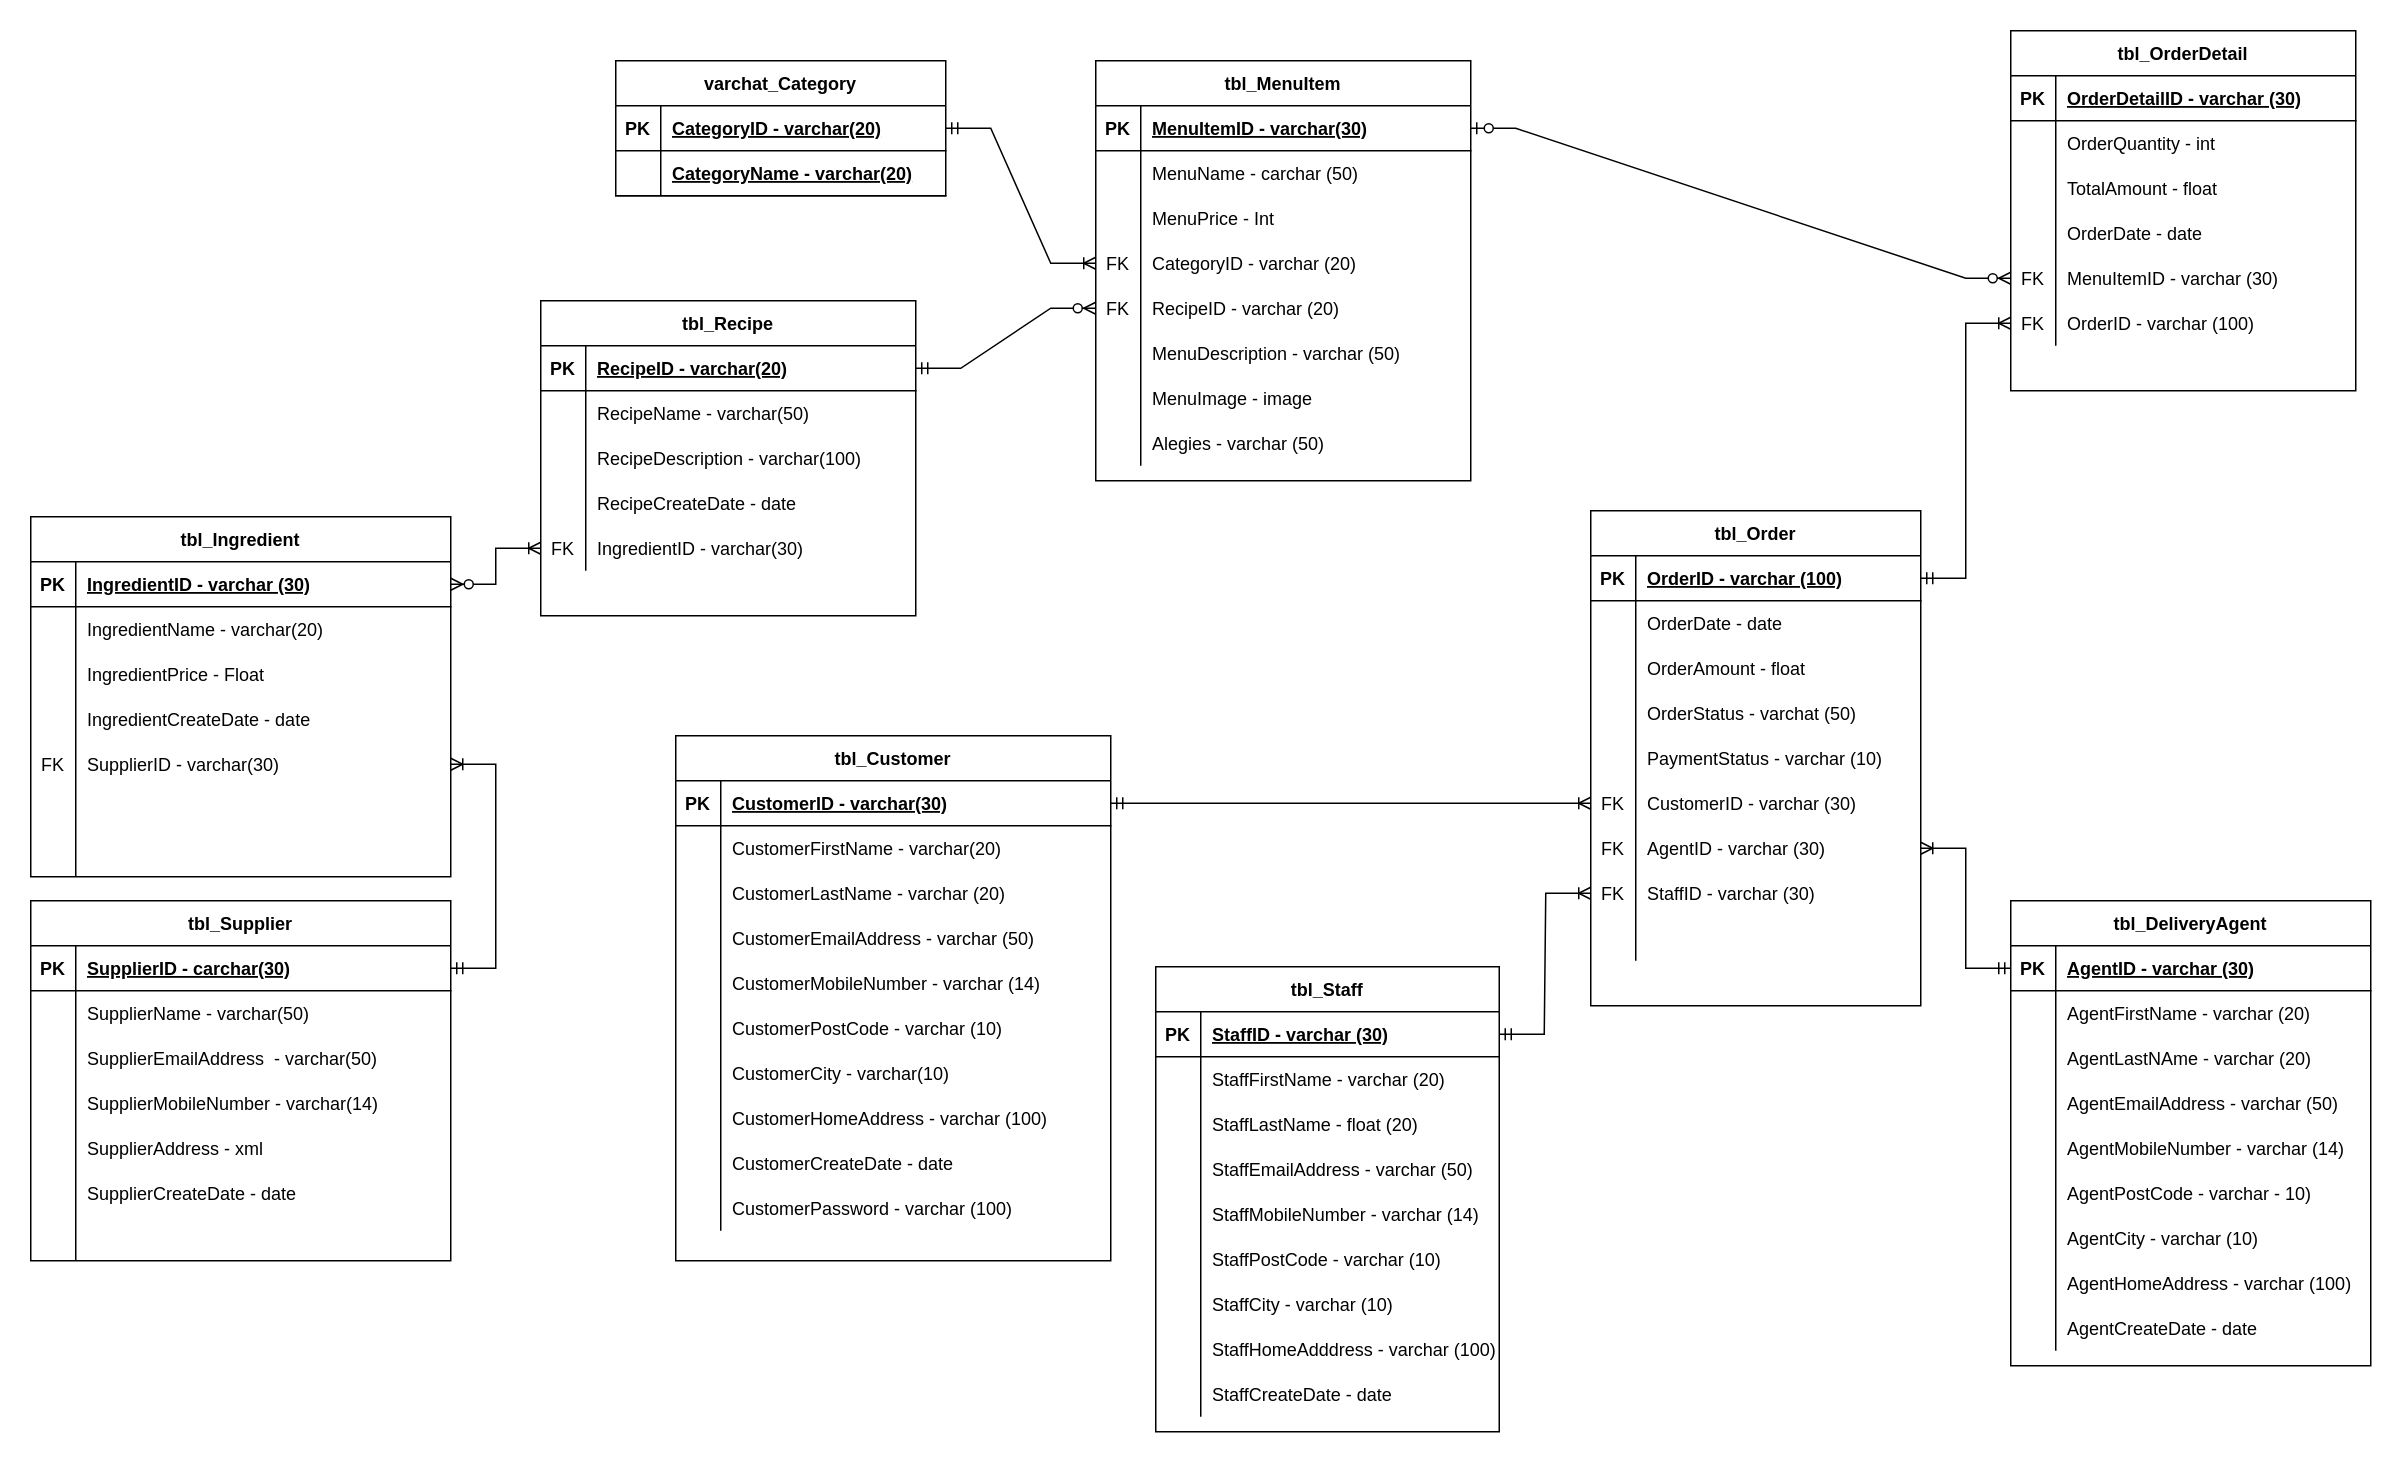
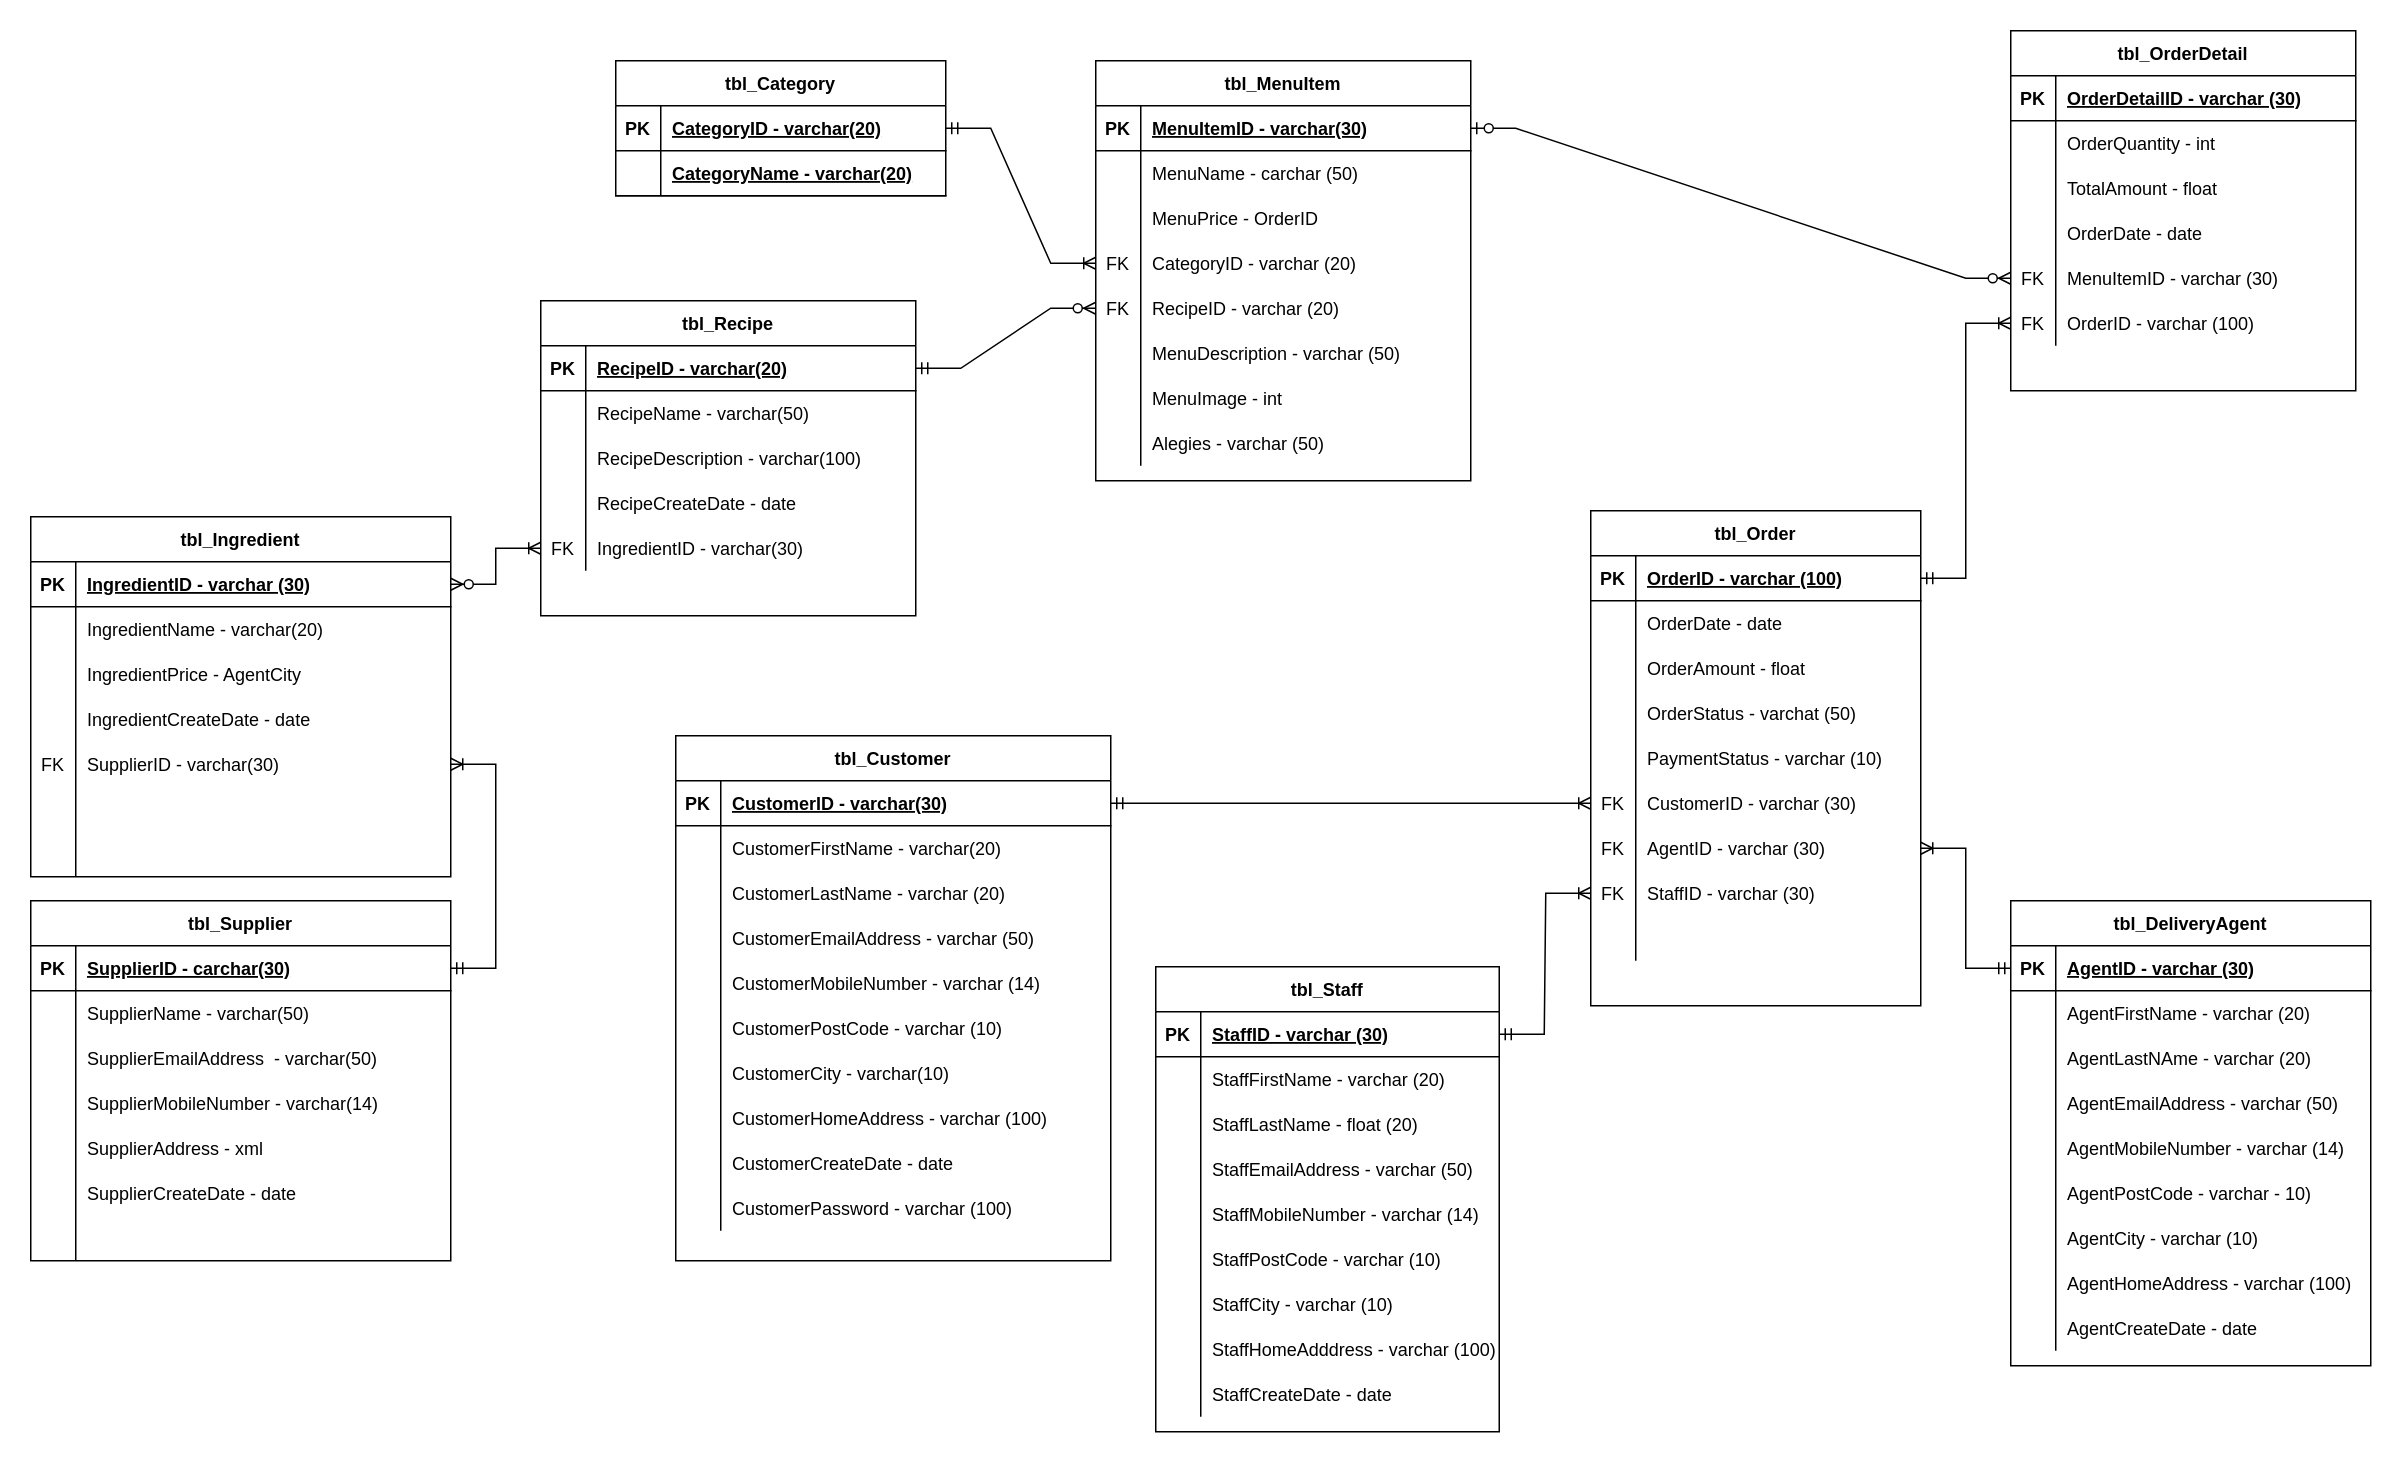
(780, 84) -> (780, 84)
(1221, 219) -> (1241, 219)
(1231, 399) -> (1221, 399)
(191, 675) -> (211, 675)
